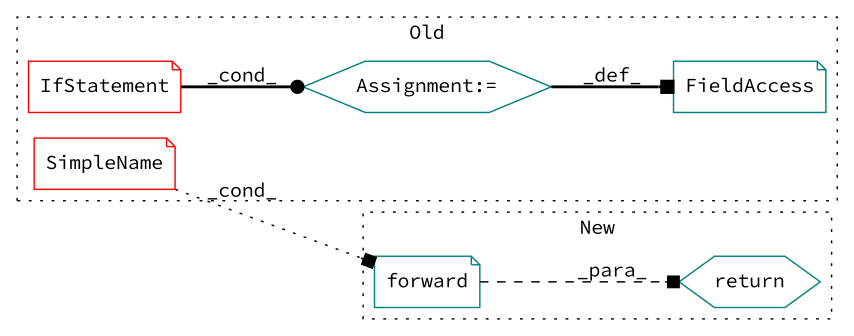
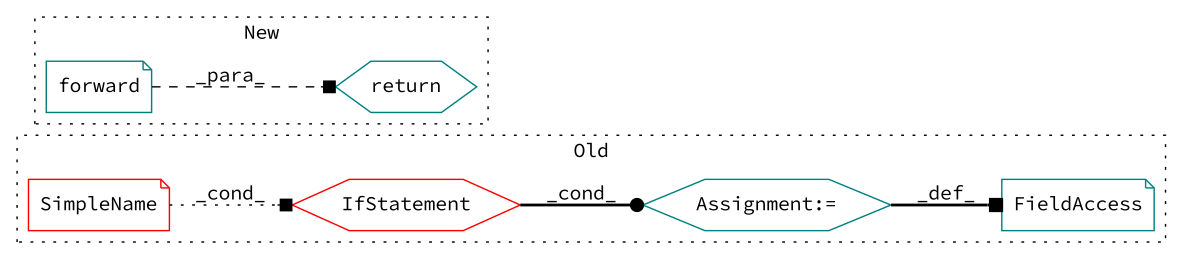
(105, 87) -> (406, 205)
(268, 224) -> (223, 205)
